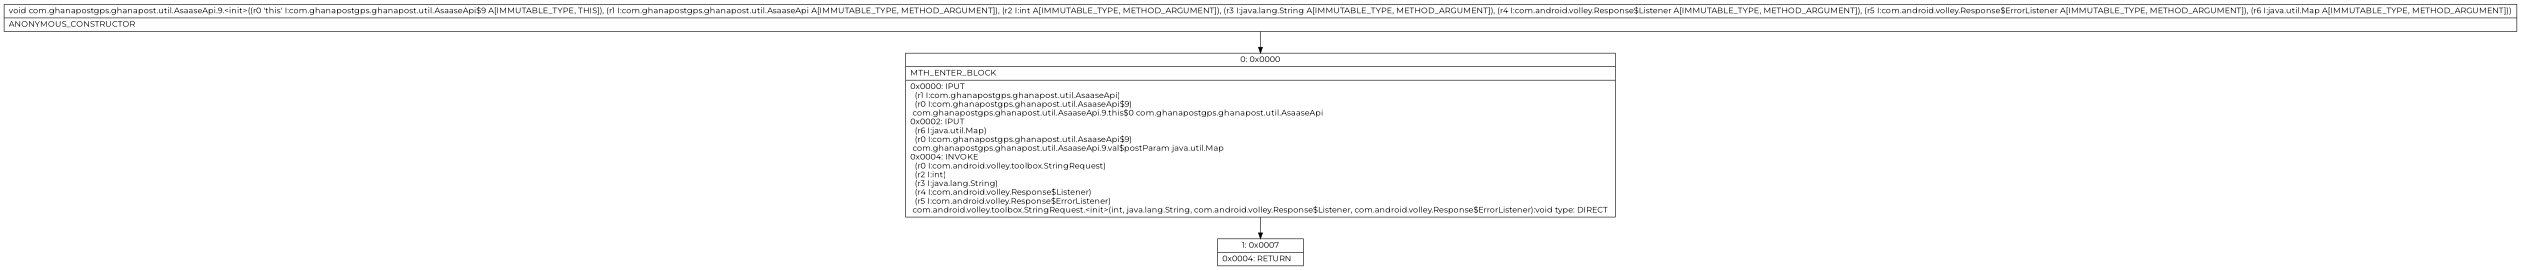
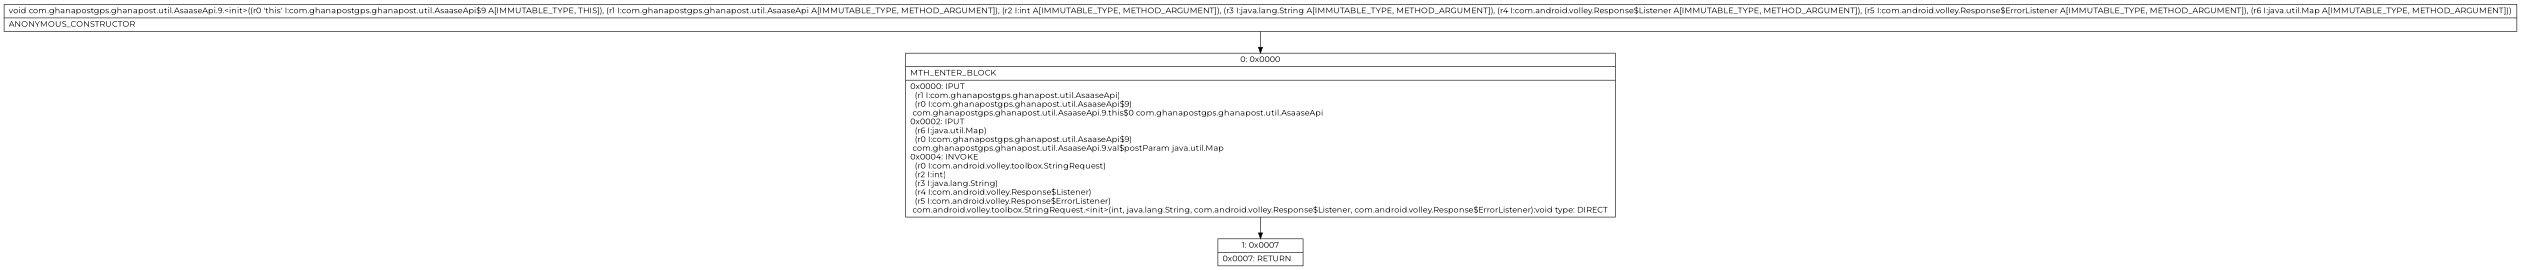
(1260, 259) -> (1260, 259)
